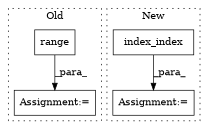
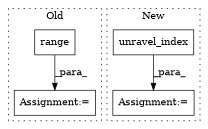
(153, 42) -> (153, 42)
